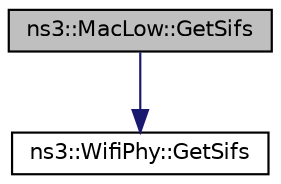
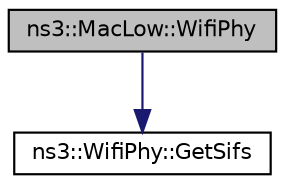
(140, 31) -> (142, 31)
